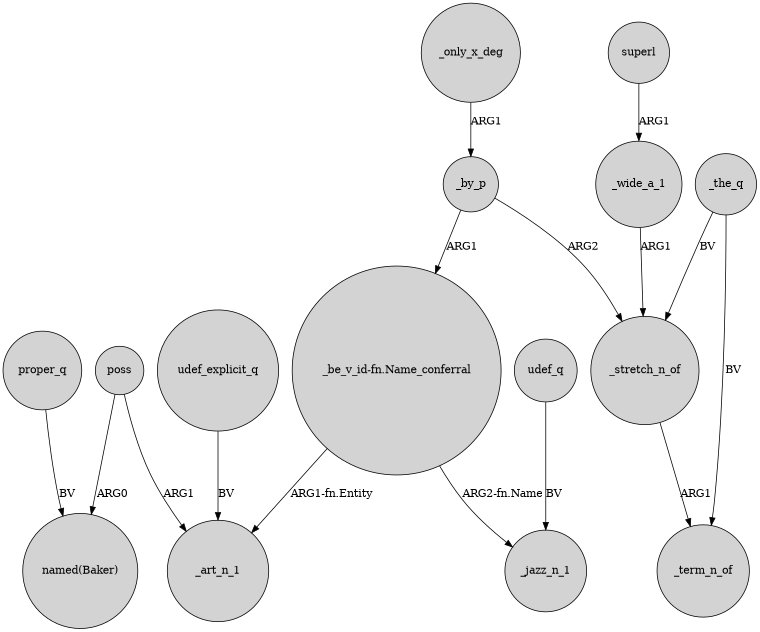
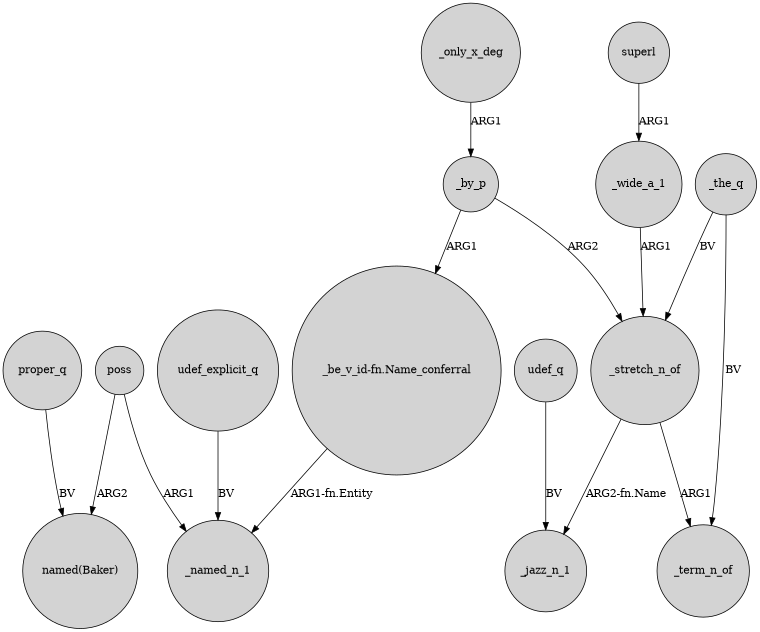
(112, 494) -> (112, 494)
(469, 508) -> (594, 473)
(218, 571) -> (218, 571)
